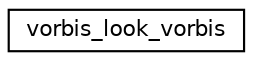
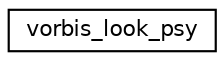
(126, 31) -> (112, 31)
